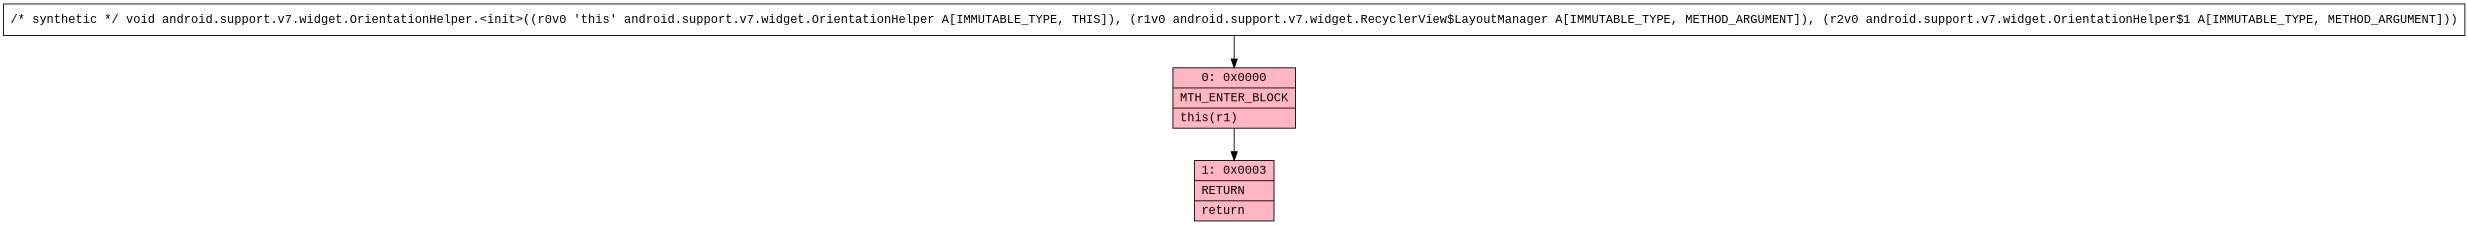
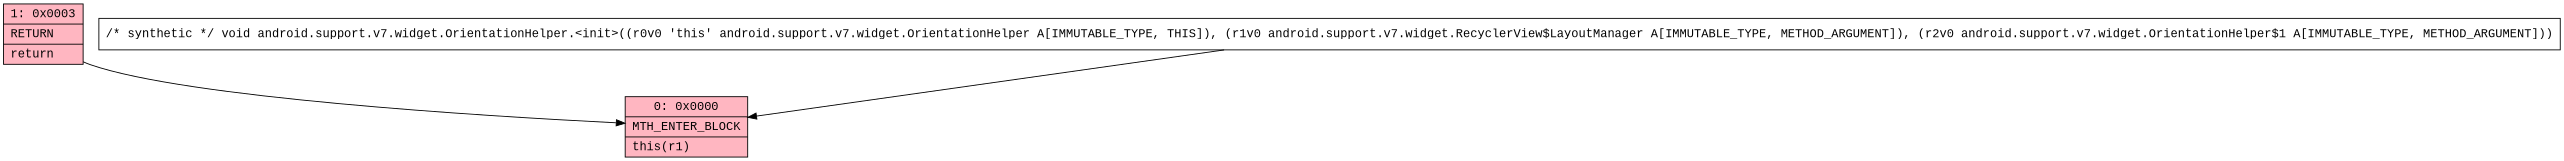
(1234, 140) -> (348, 104)
